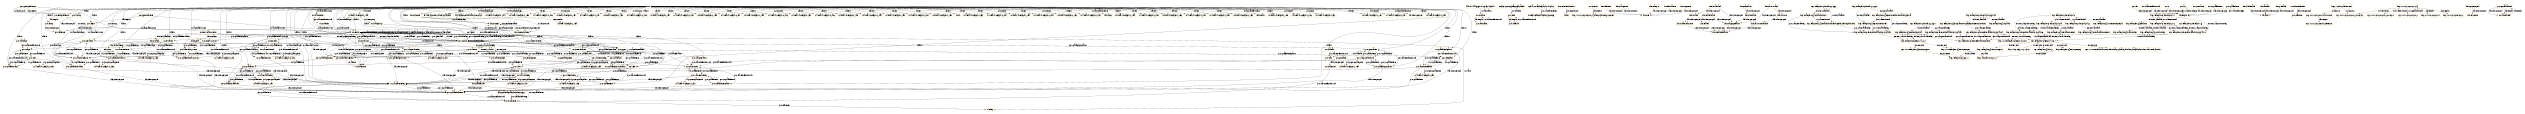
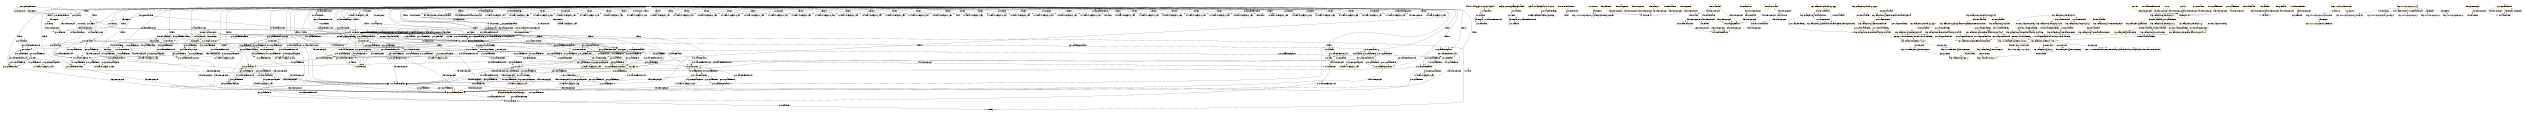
none -> (1638, 7)
(1753, 11) -> (1753, 11)
(2190, 11) -> (2190, 11)
(2237, 11) -> (2237, 11)
none -> (1349, 15)
(364, 20) -> (505, 7)
(459, 20) -> (459, 20)
(2170, 20) -> (2170, 20)
none -> (1992, 28)
(2199, 28) -> (2199, 28)
(2125, 32) -> (2125, 32)
none -> (180, 39)
(2031, 45) -> (2022, 44)
(487, 50) -> (487, 50)
(489, 52) -> (271, 47)
(520, 54) -> (520, 54)
(1984, 54) -> (1984, 54)
none -> (973, 64)
(246, 79) -> none
